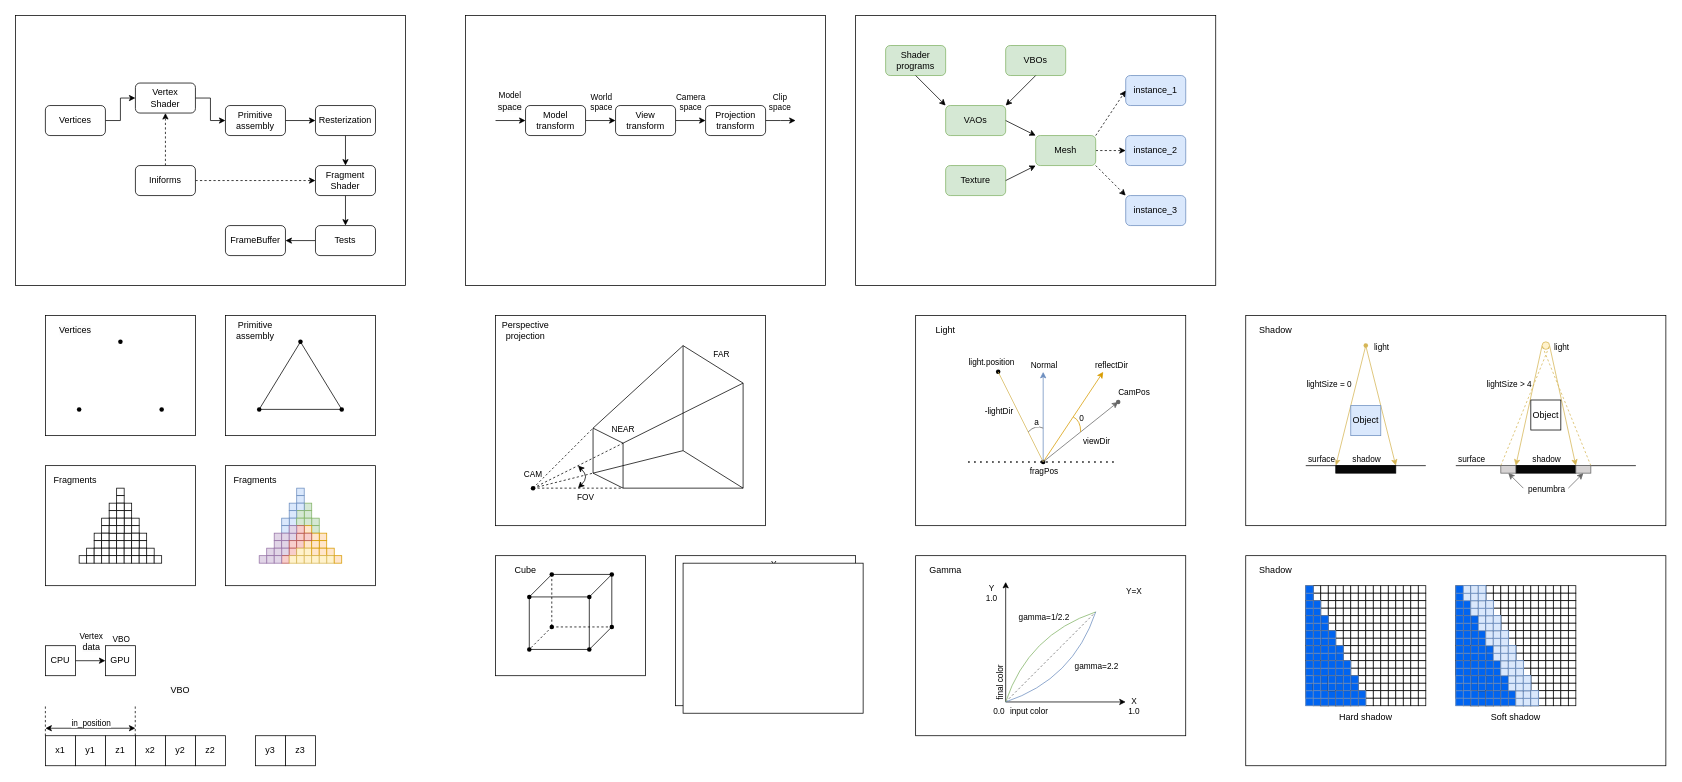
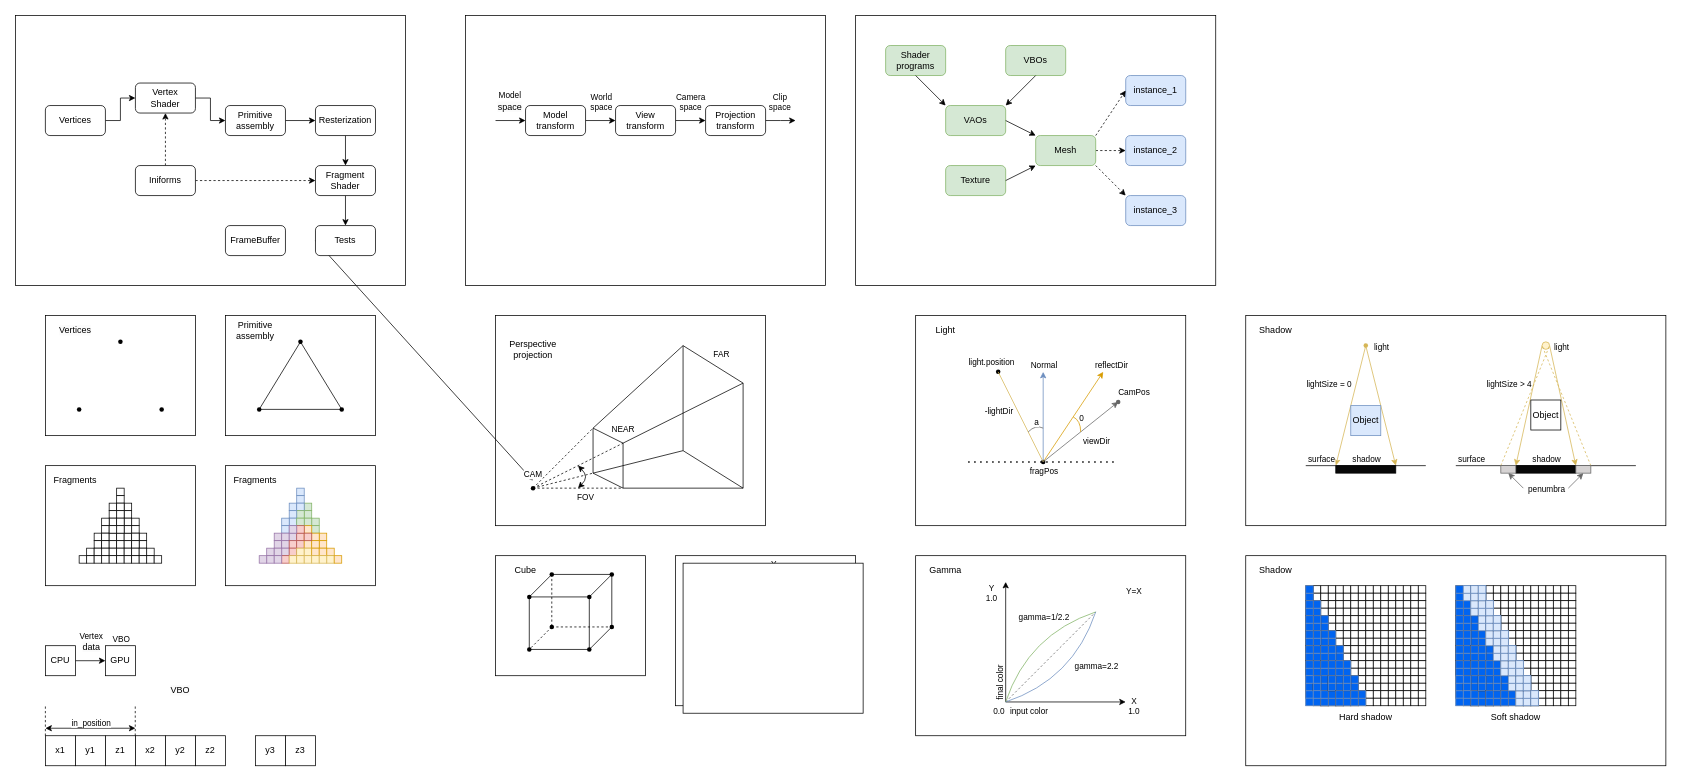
(303, 240) -> (426, 362)
(525, 330) -> (533, 349)
